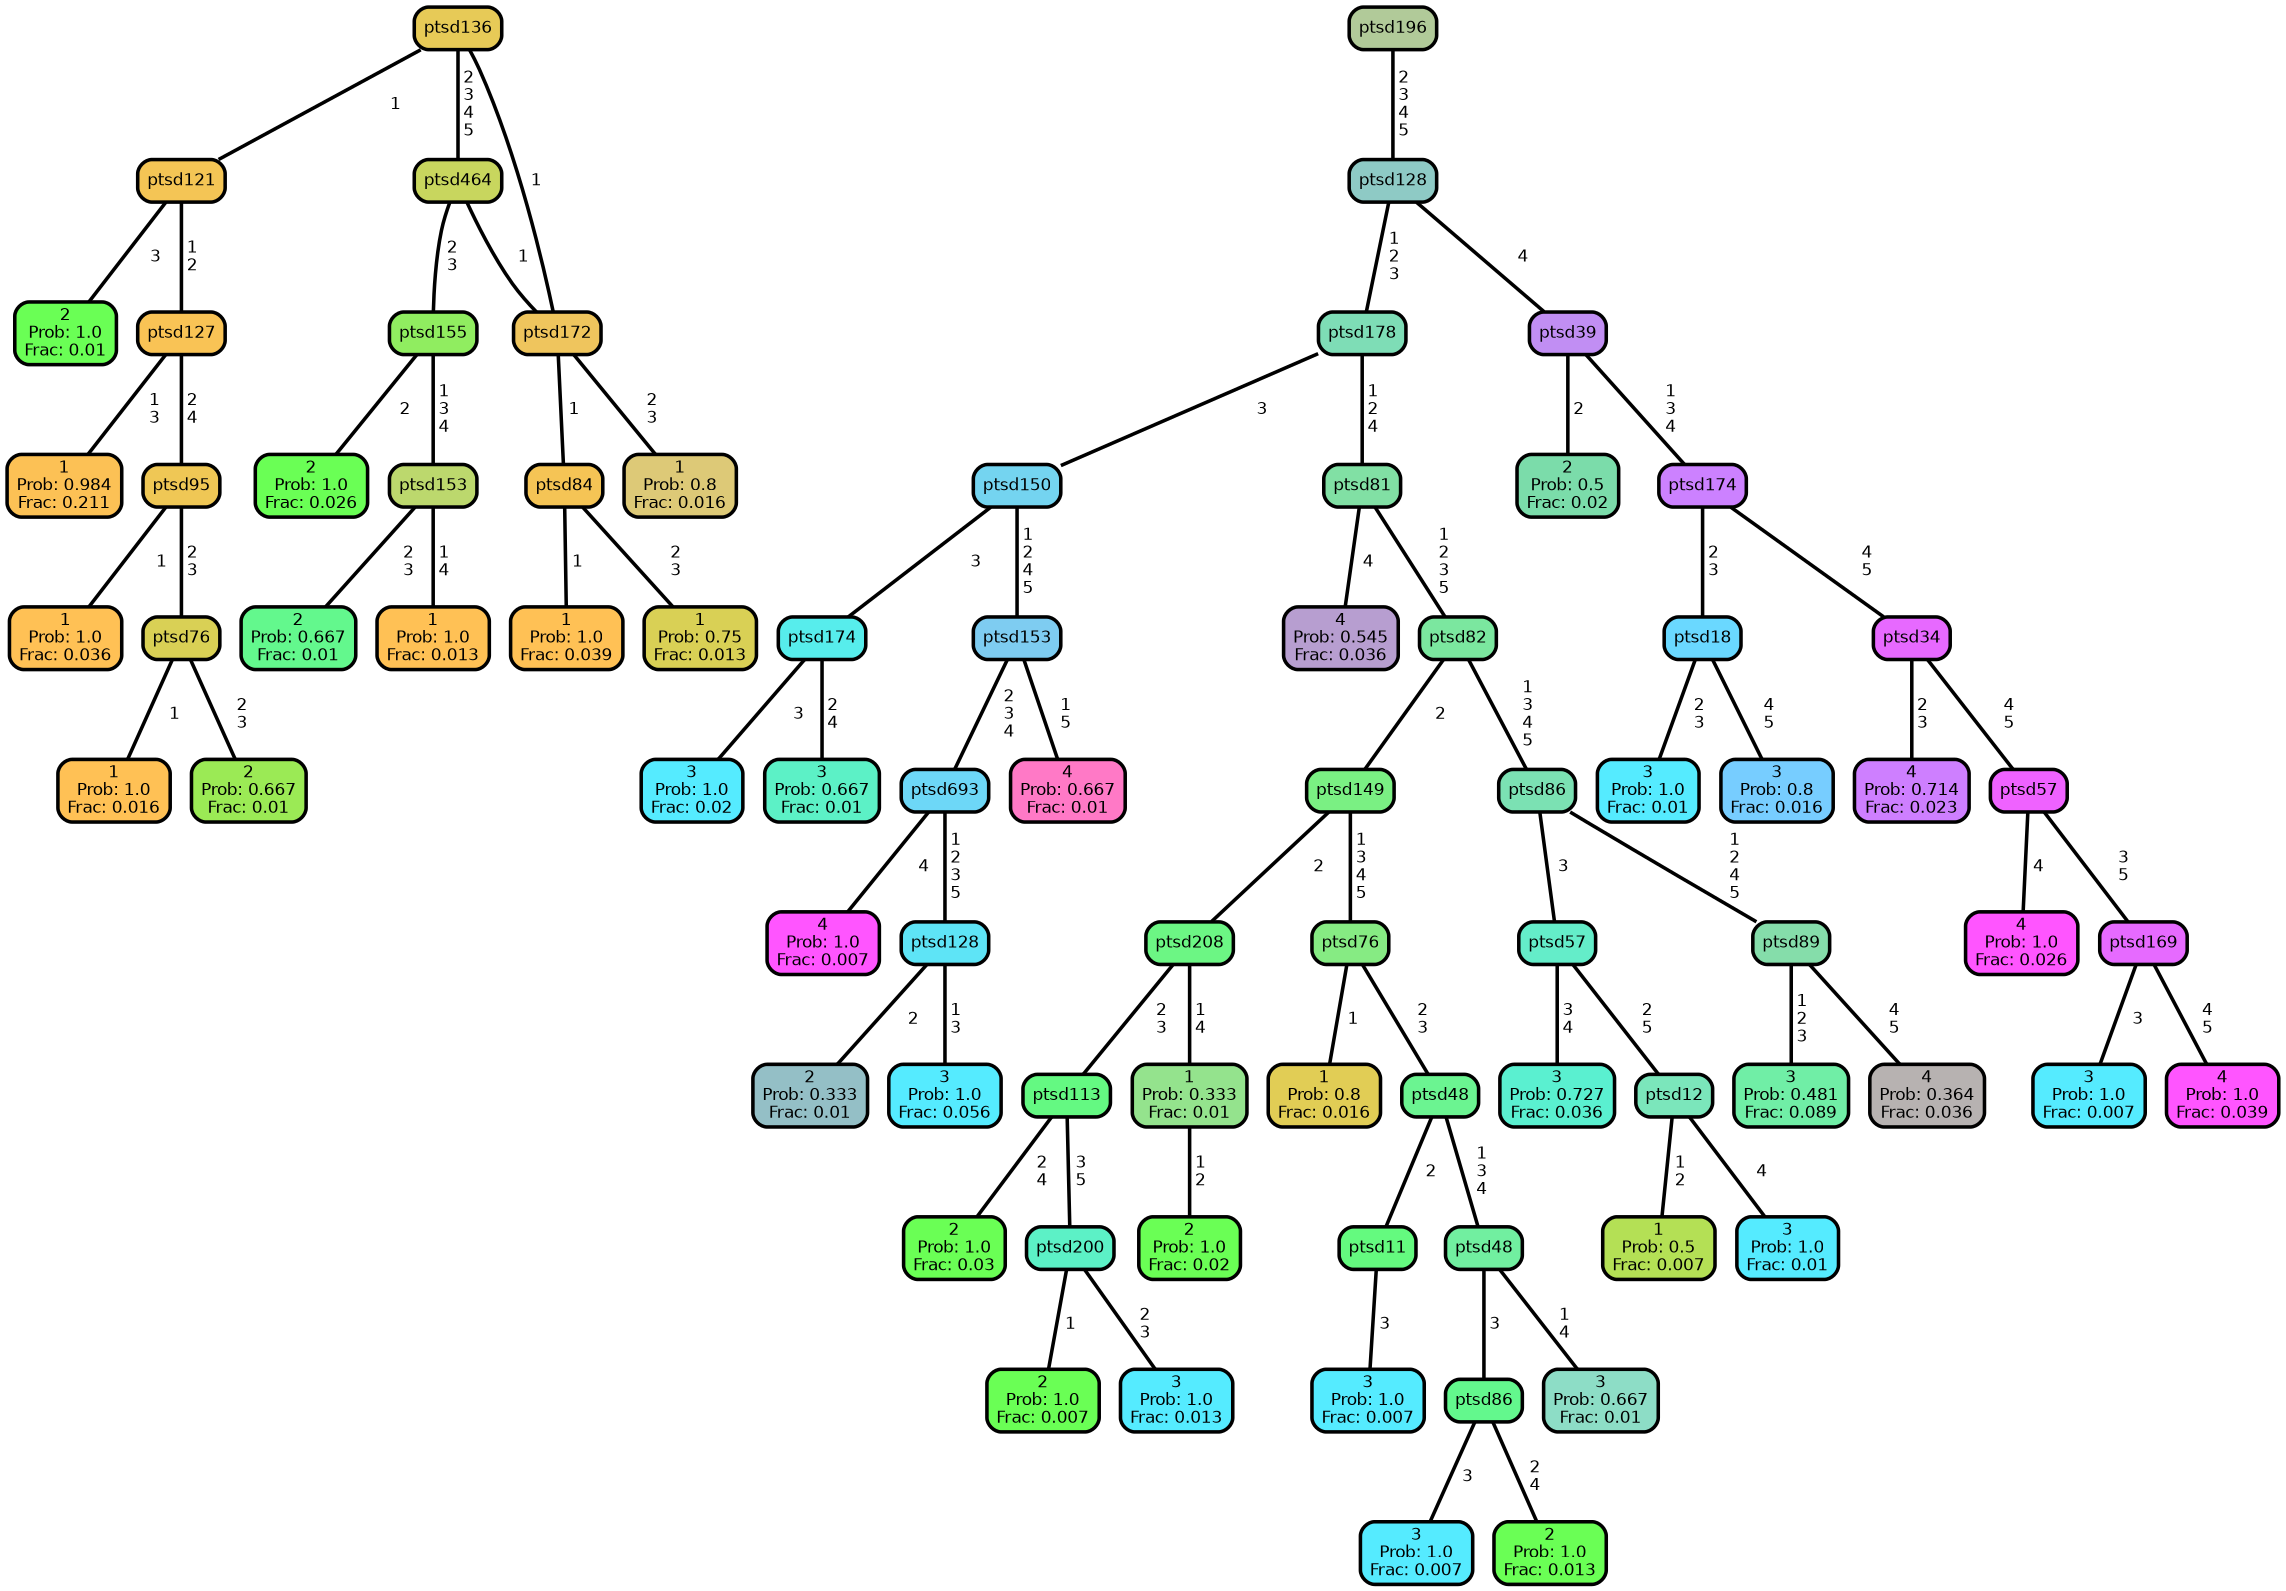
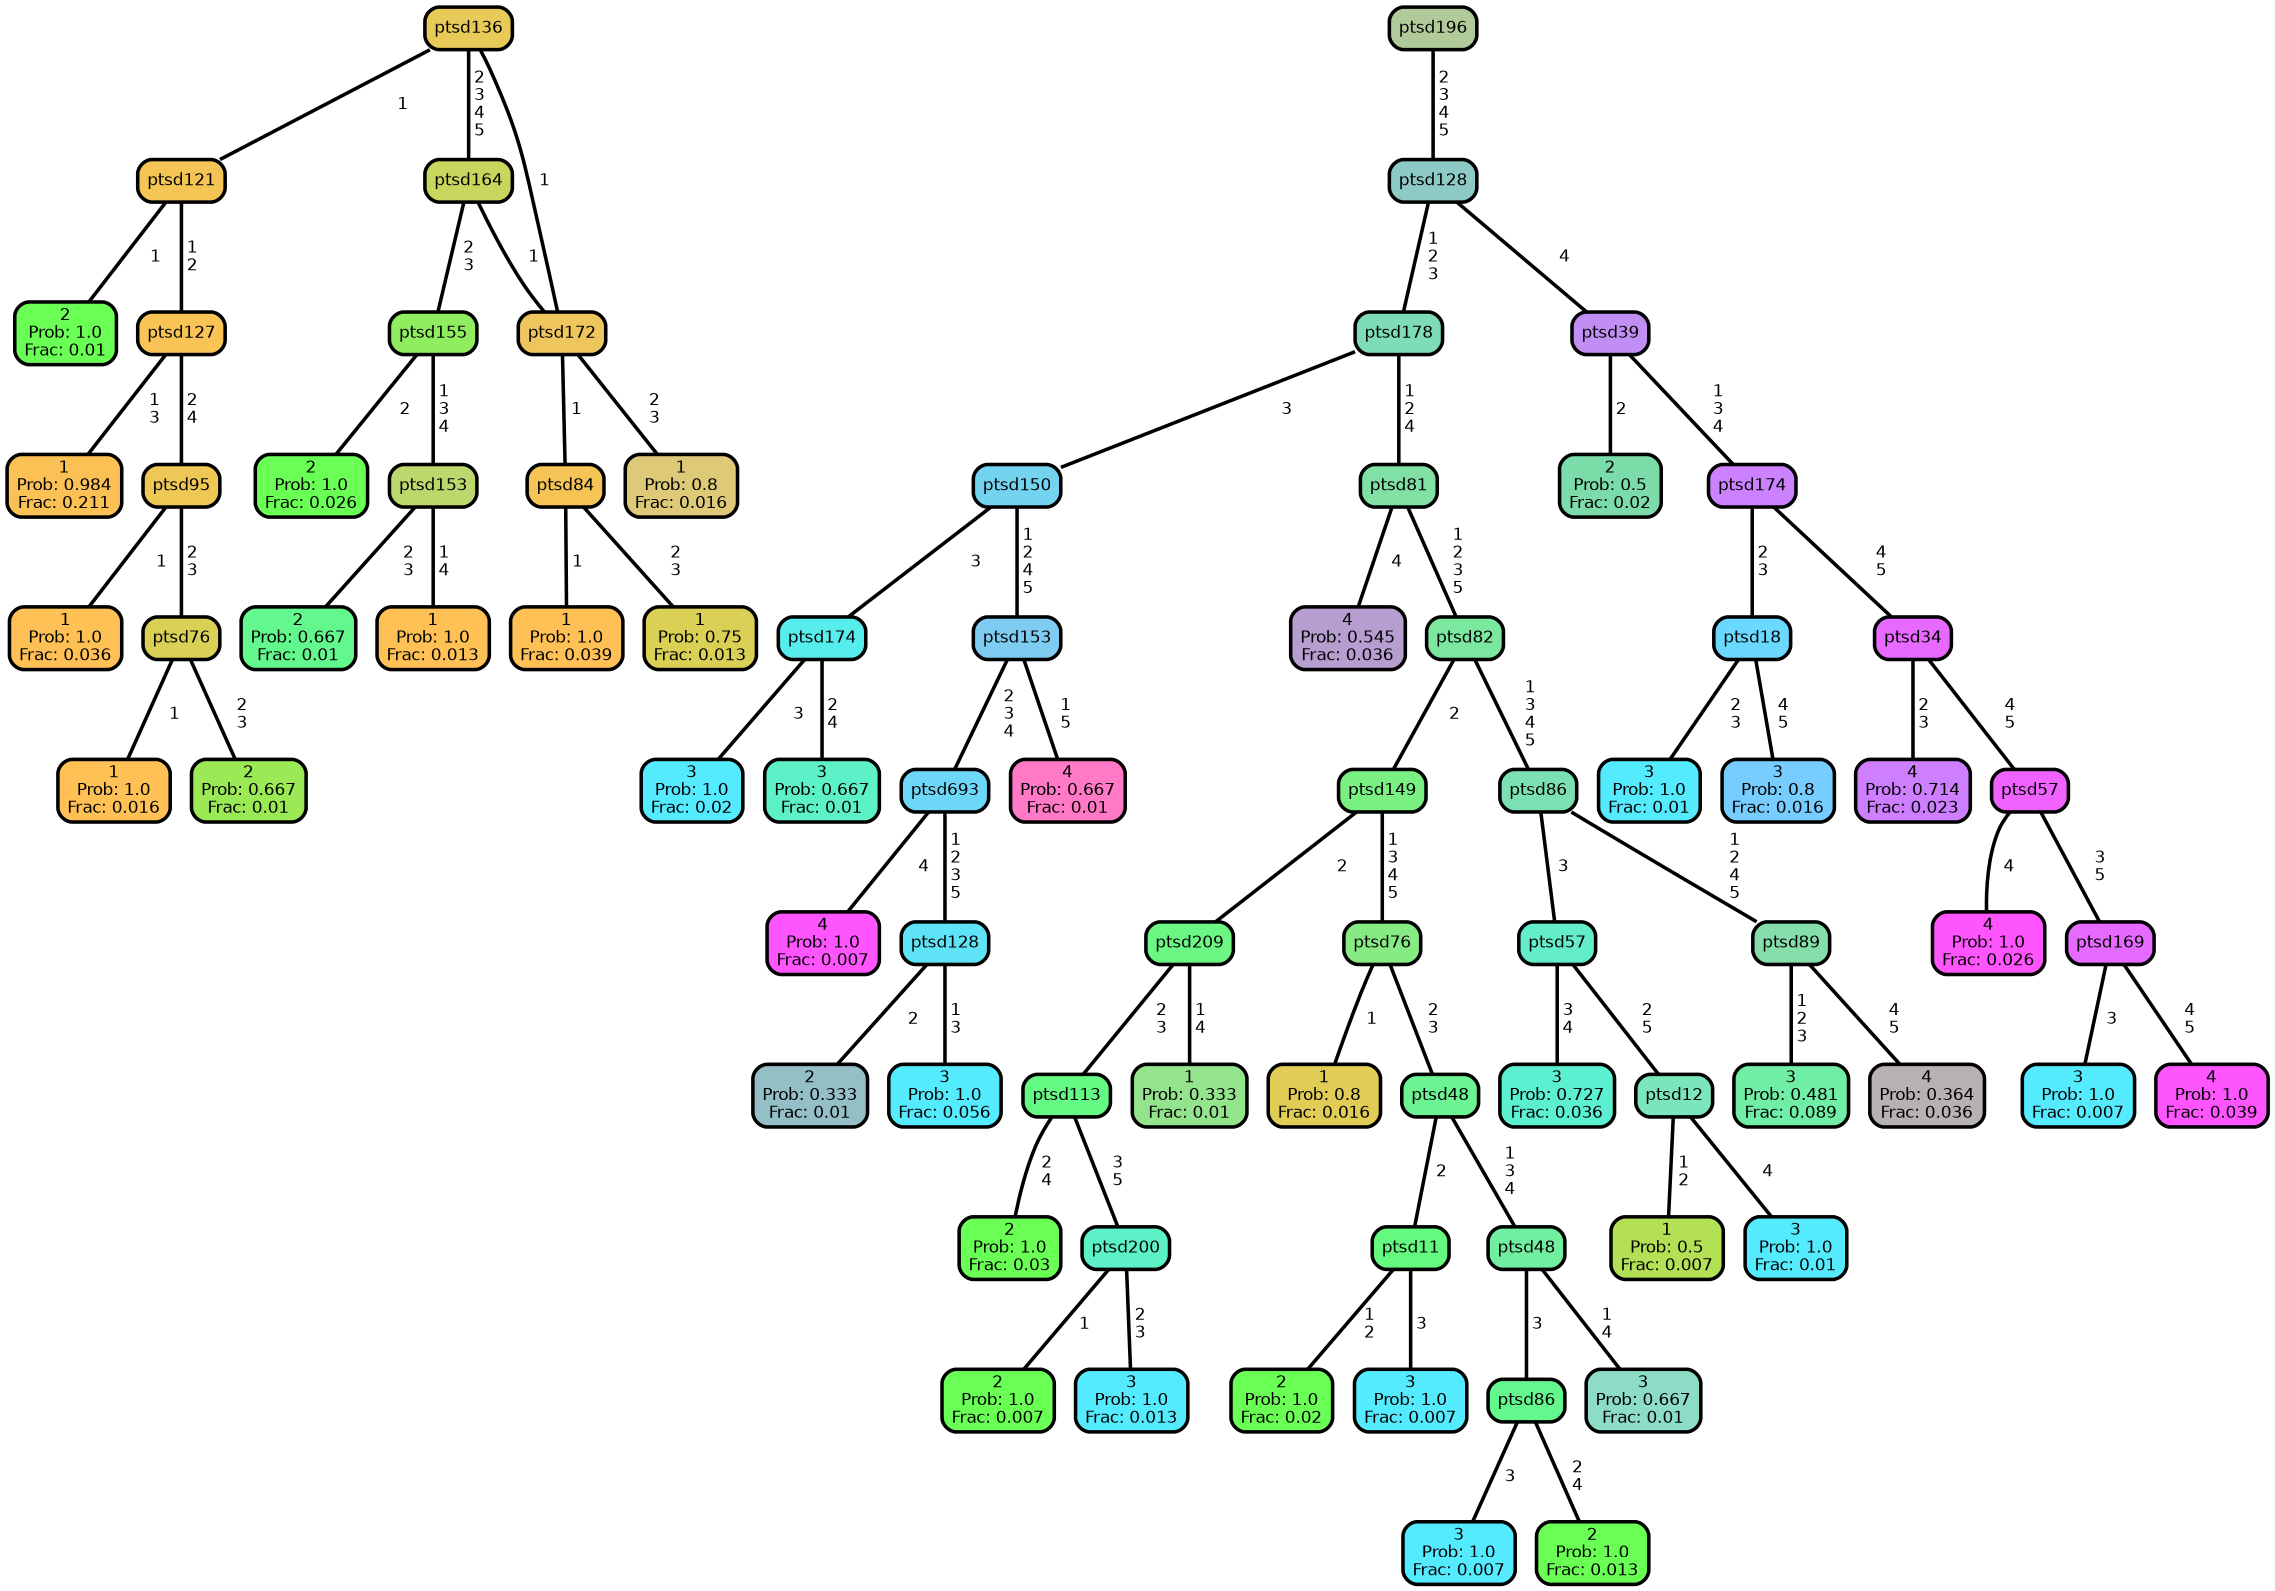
(458, 181) -> (469, 181)
(153, 257) -> (153, 257)
(1190, 943) -> (1190, 943)
(1190, 1172) -> (1351, 1319)
